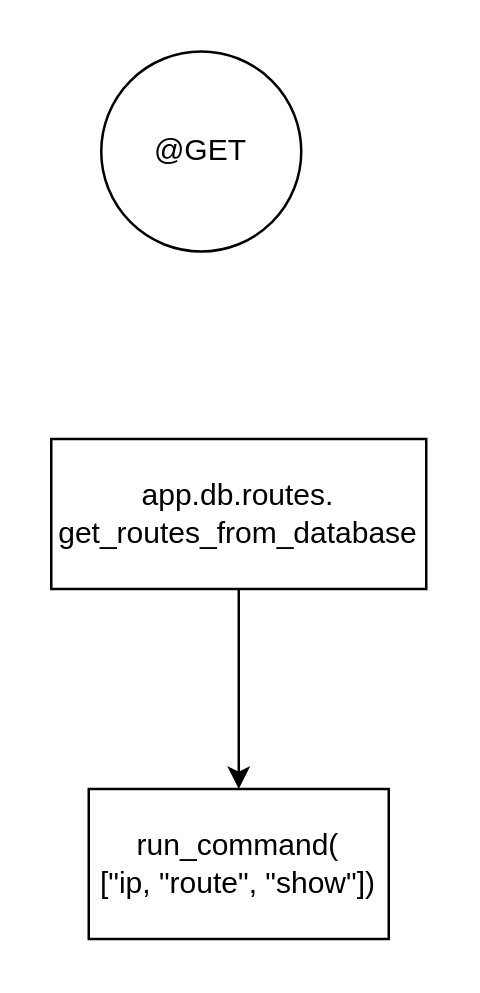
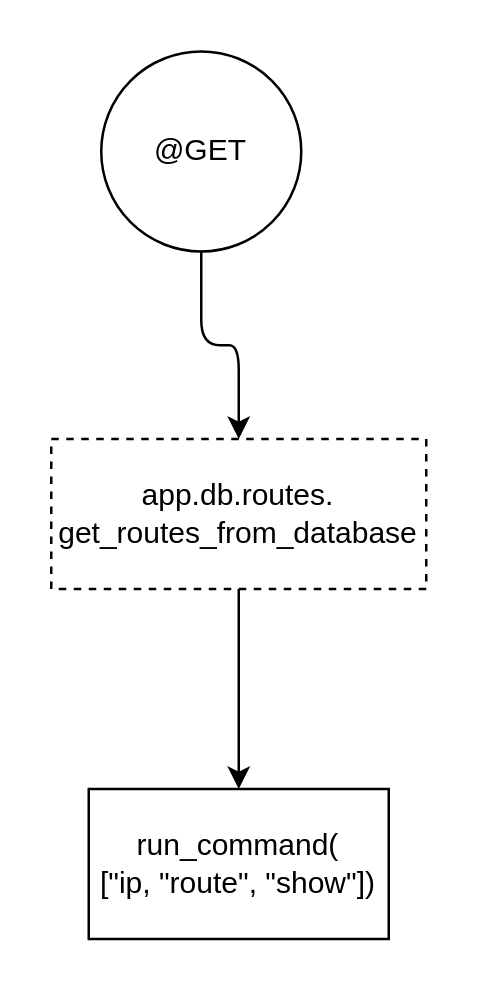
none -> (211, 343)
(239, 514) -> (239, 514)
